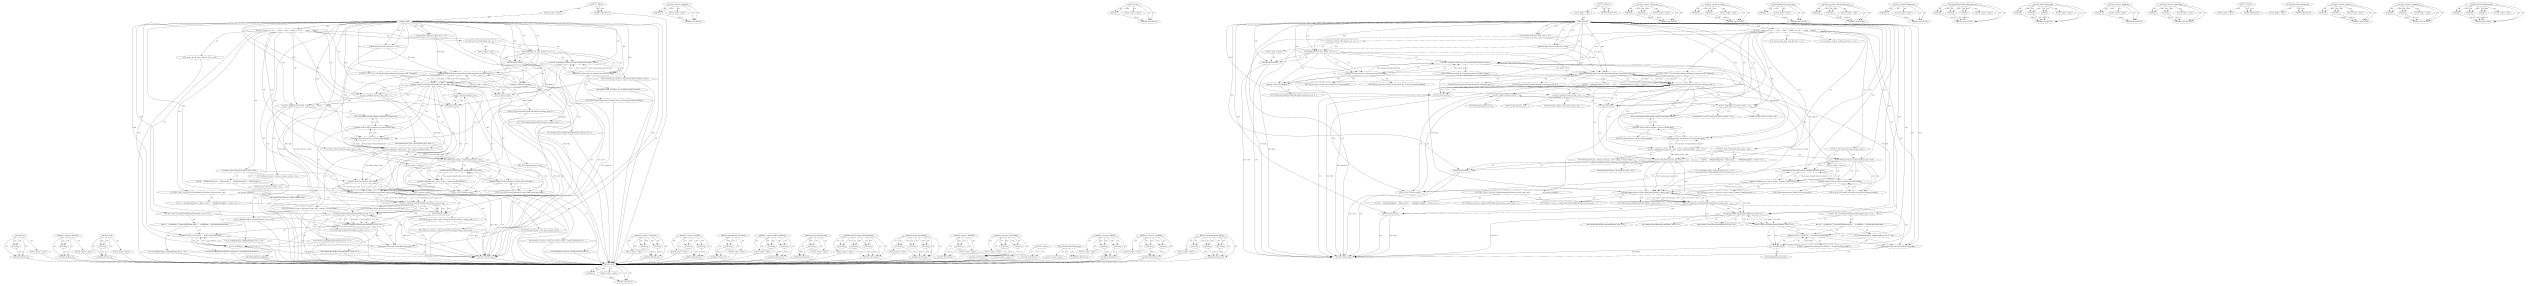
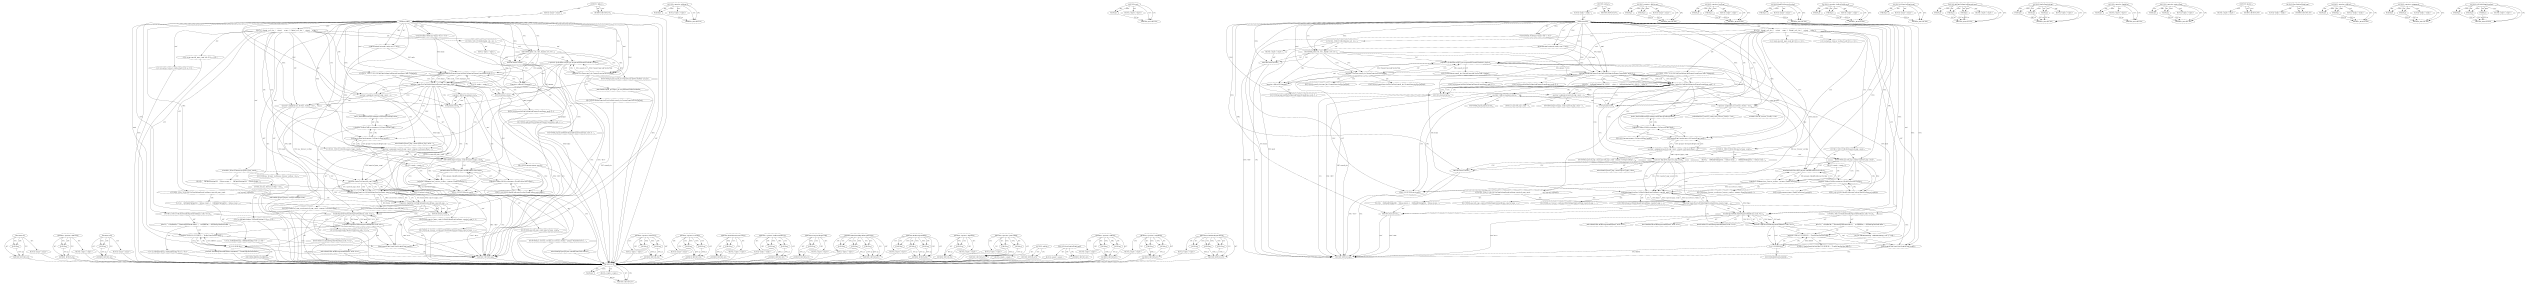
none -> (175, 68)
(1715, 171) -> none
